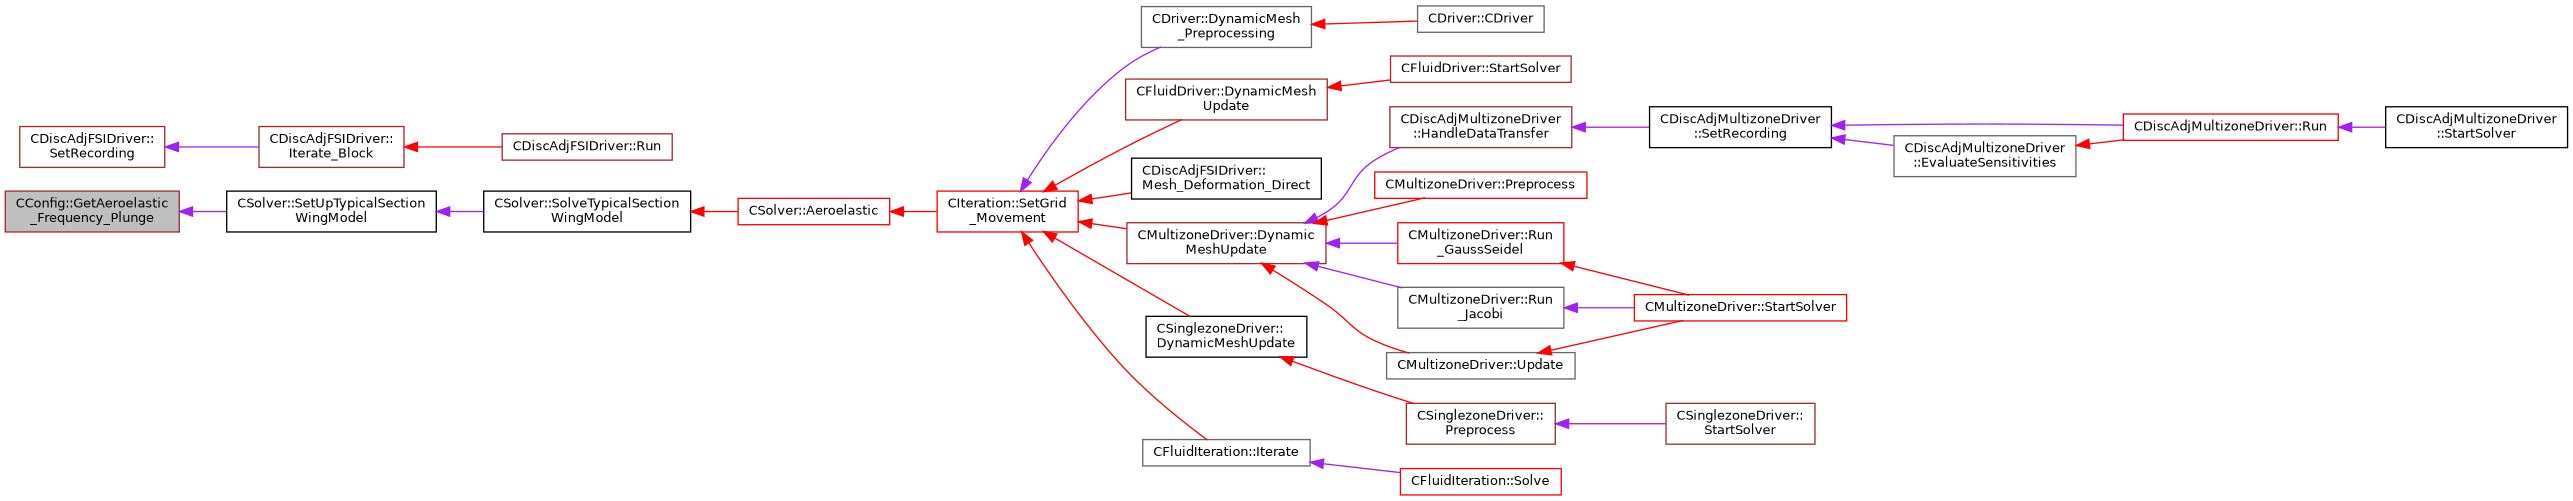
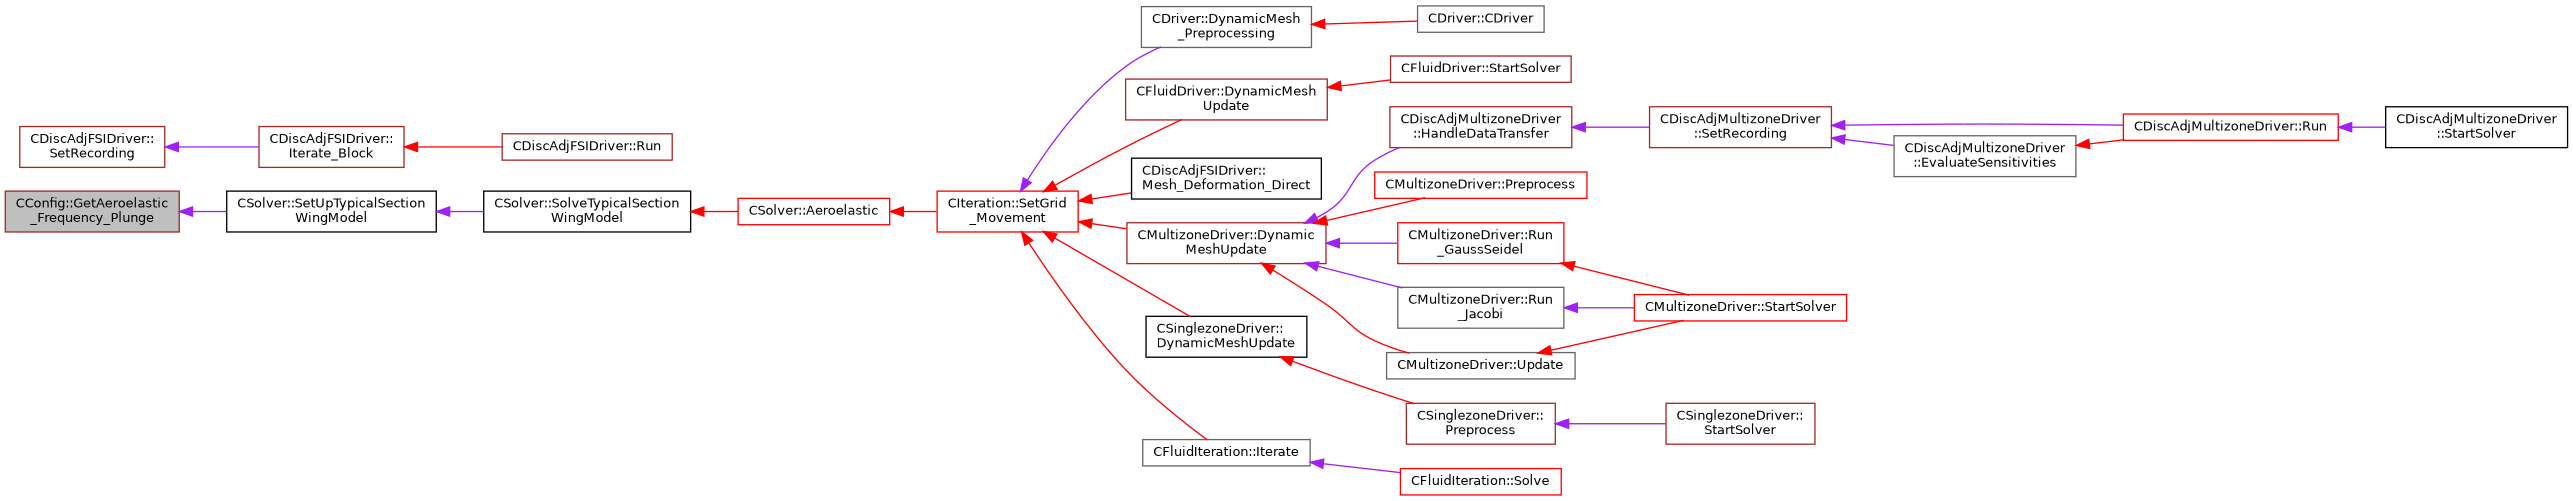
(1740, 127) -> (1740, 127)
